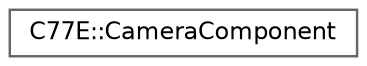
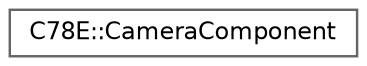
(183, 33) -> (183, 33)
